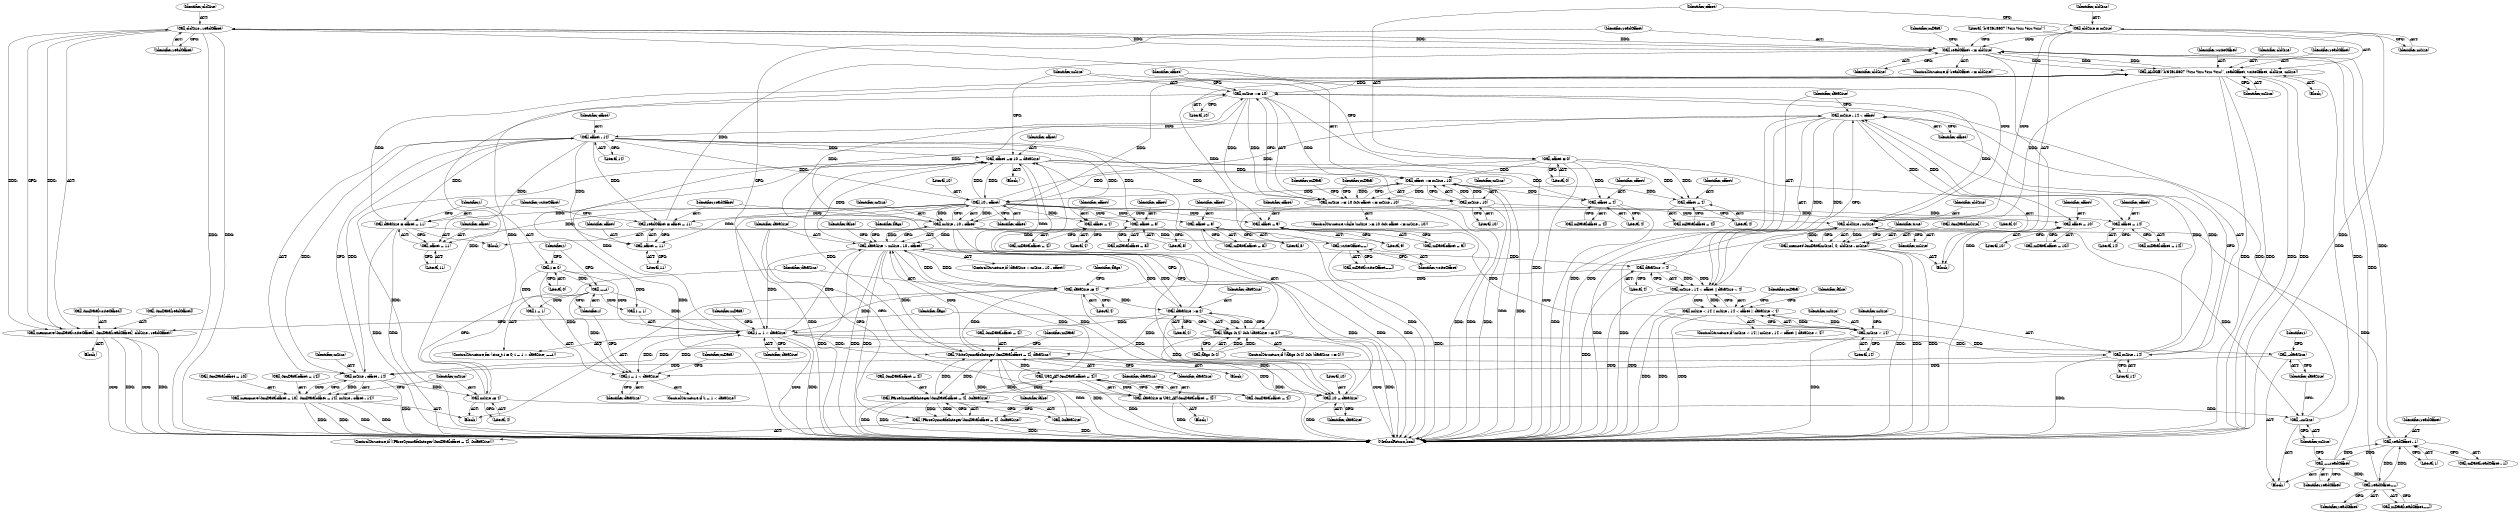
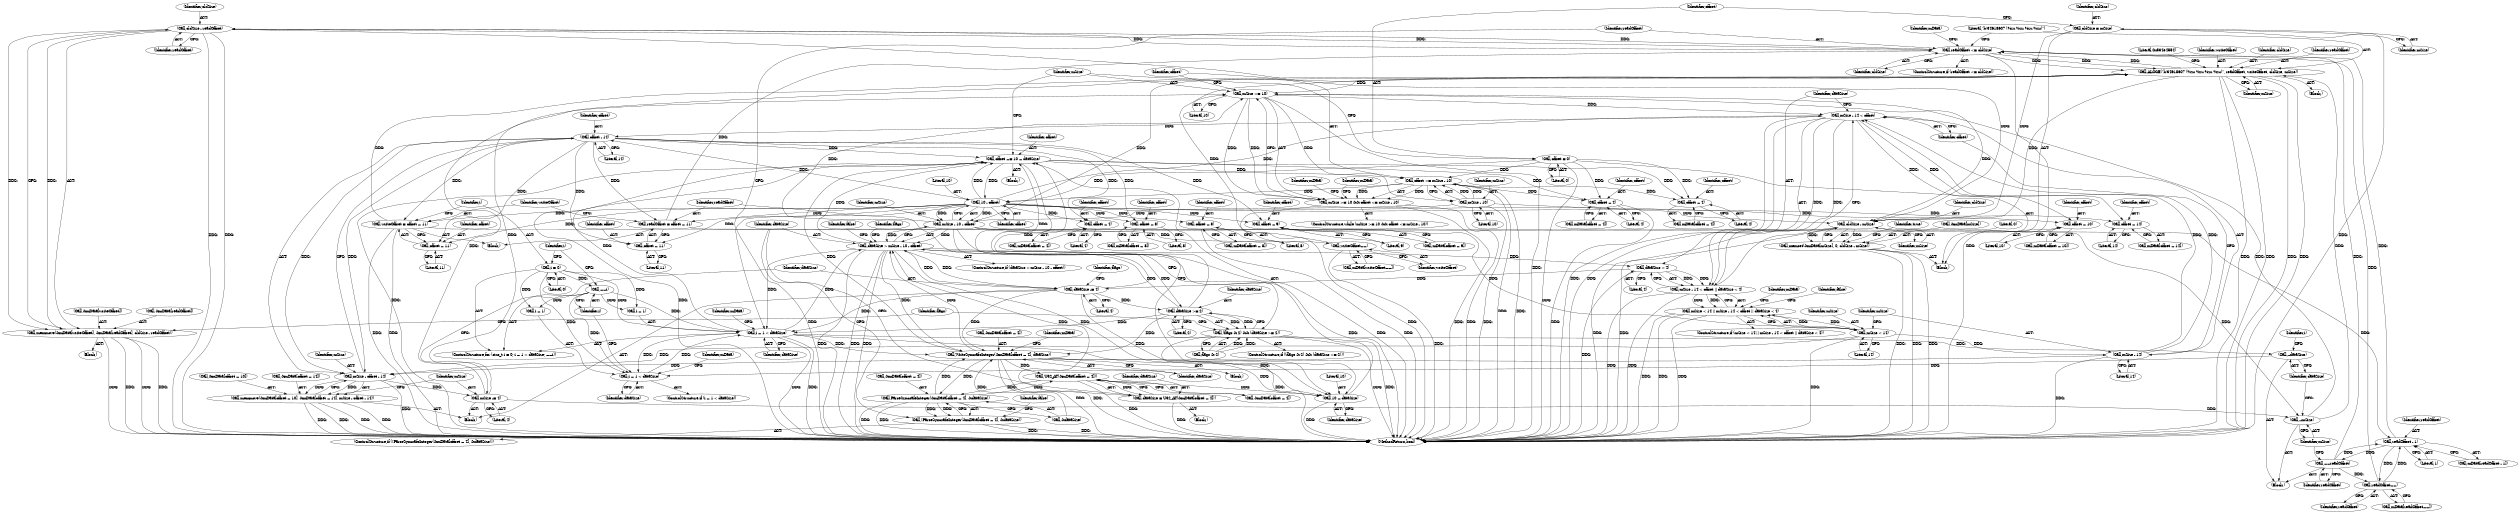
(2028, 37) -> none
none -> (2157, 50)
(967, 154) -> (1547, 105)
(1379, 188) -> none
(400, 224) -> (400, 224)
none -> (475, 289)
(1233, 363) -> (1207, 387)
